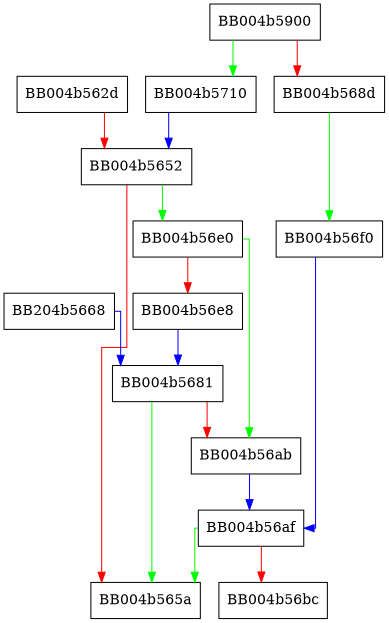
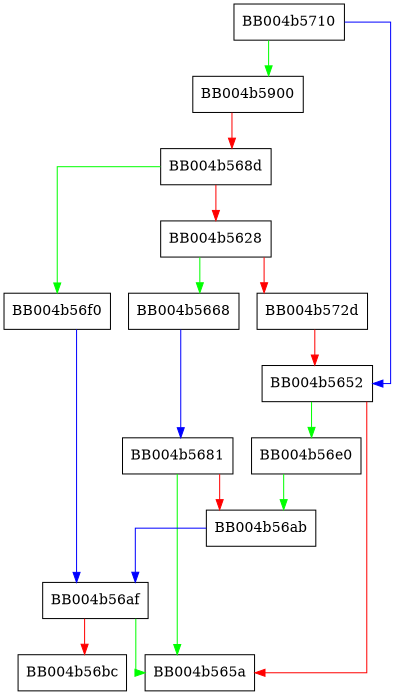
(233, 53) -> (269, 53)
(72, 94) -> (312, 311)
none -> (216, 239)
(59, 311) -> (184, 311)
(188, 311) -> none
